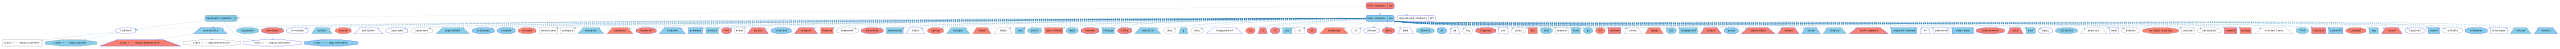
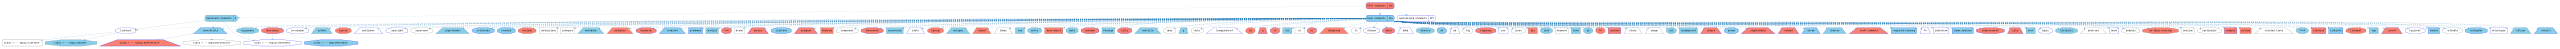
(1054, 31) -> (1054, 31)
(1654, 31) -> (1654, 31)
(1963, 31) -> (1963, 31)
